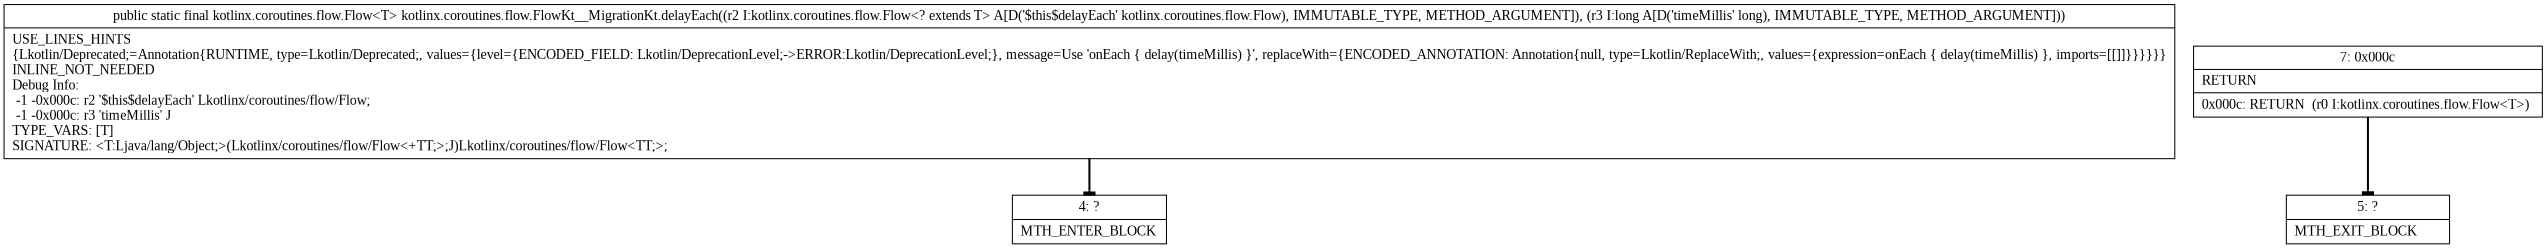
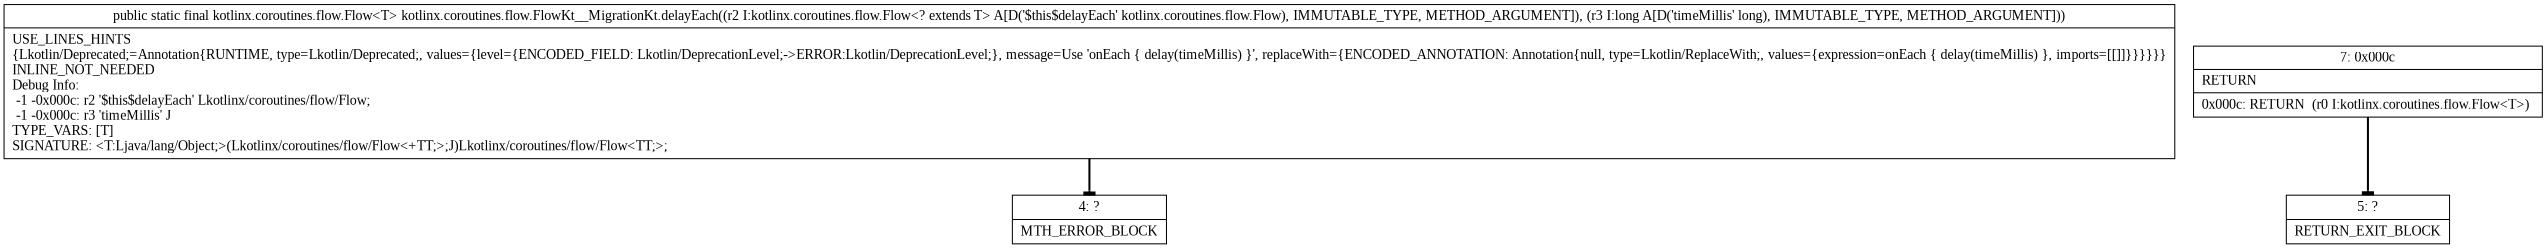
(1088, 231) -> (1089, 231)
(2356, 231) -> (2368, 231)
